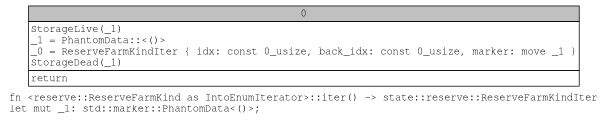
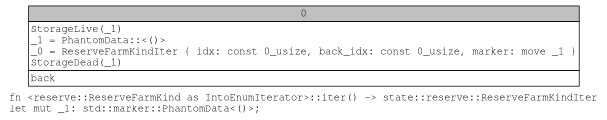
(49, 78) -> (43, 78)
